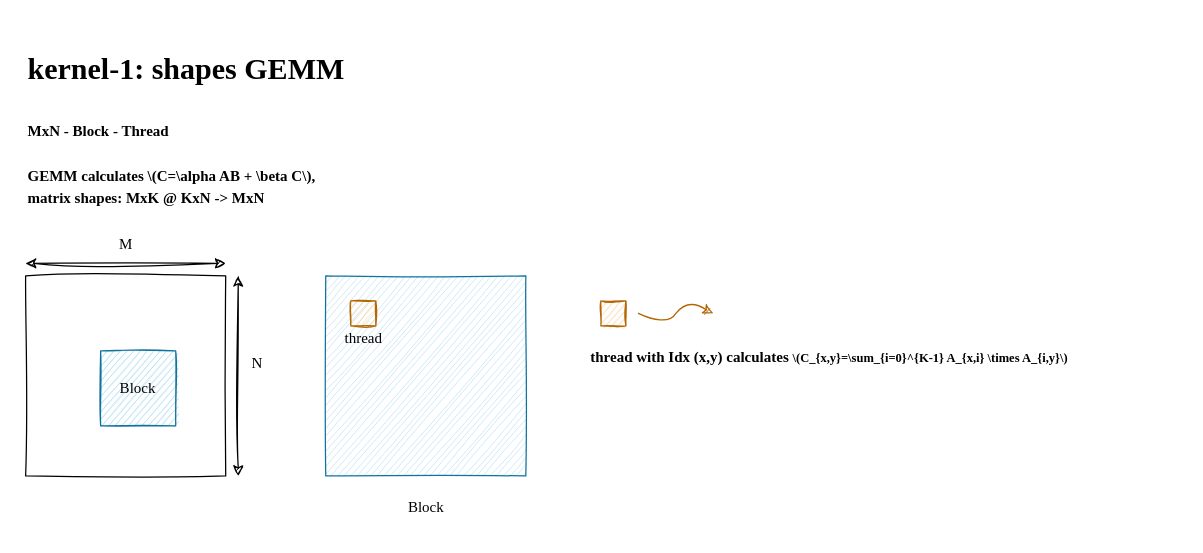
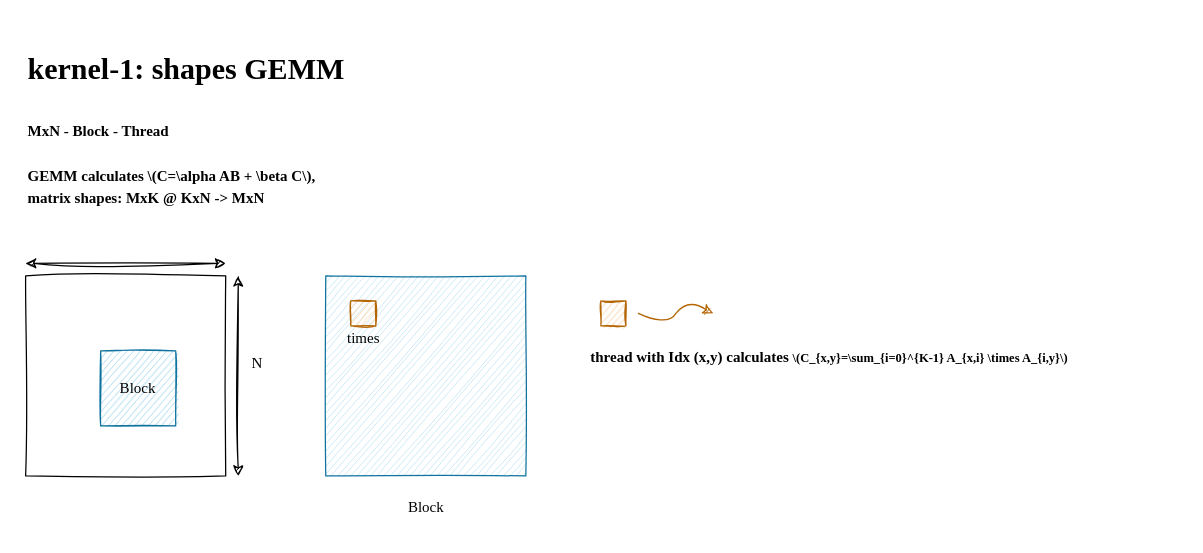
(126, 244) -> none
(364, 338) -> (364, 338)
